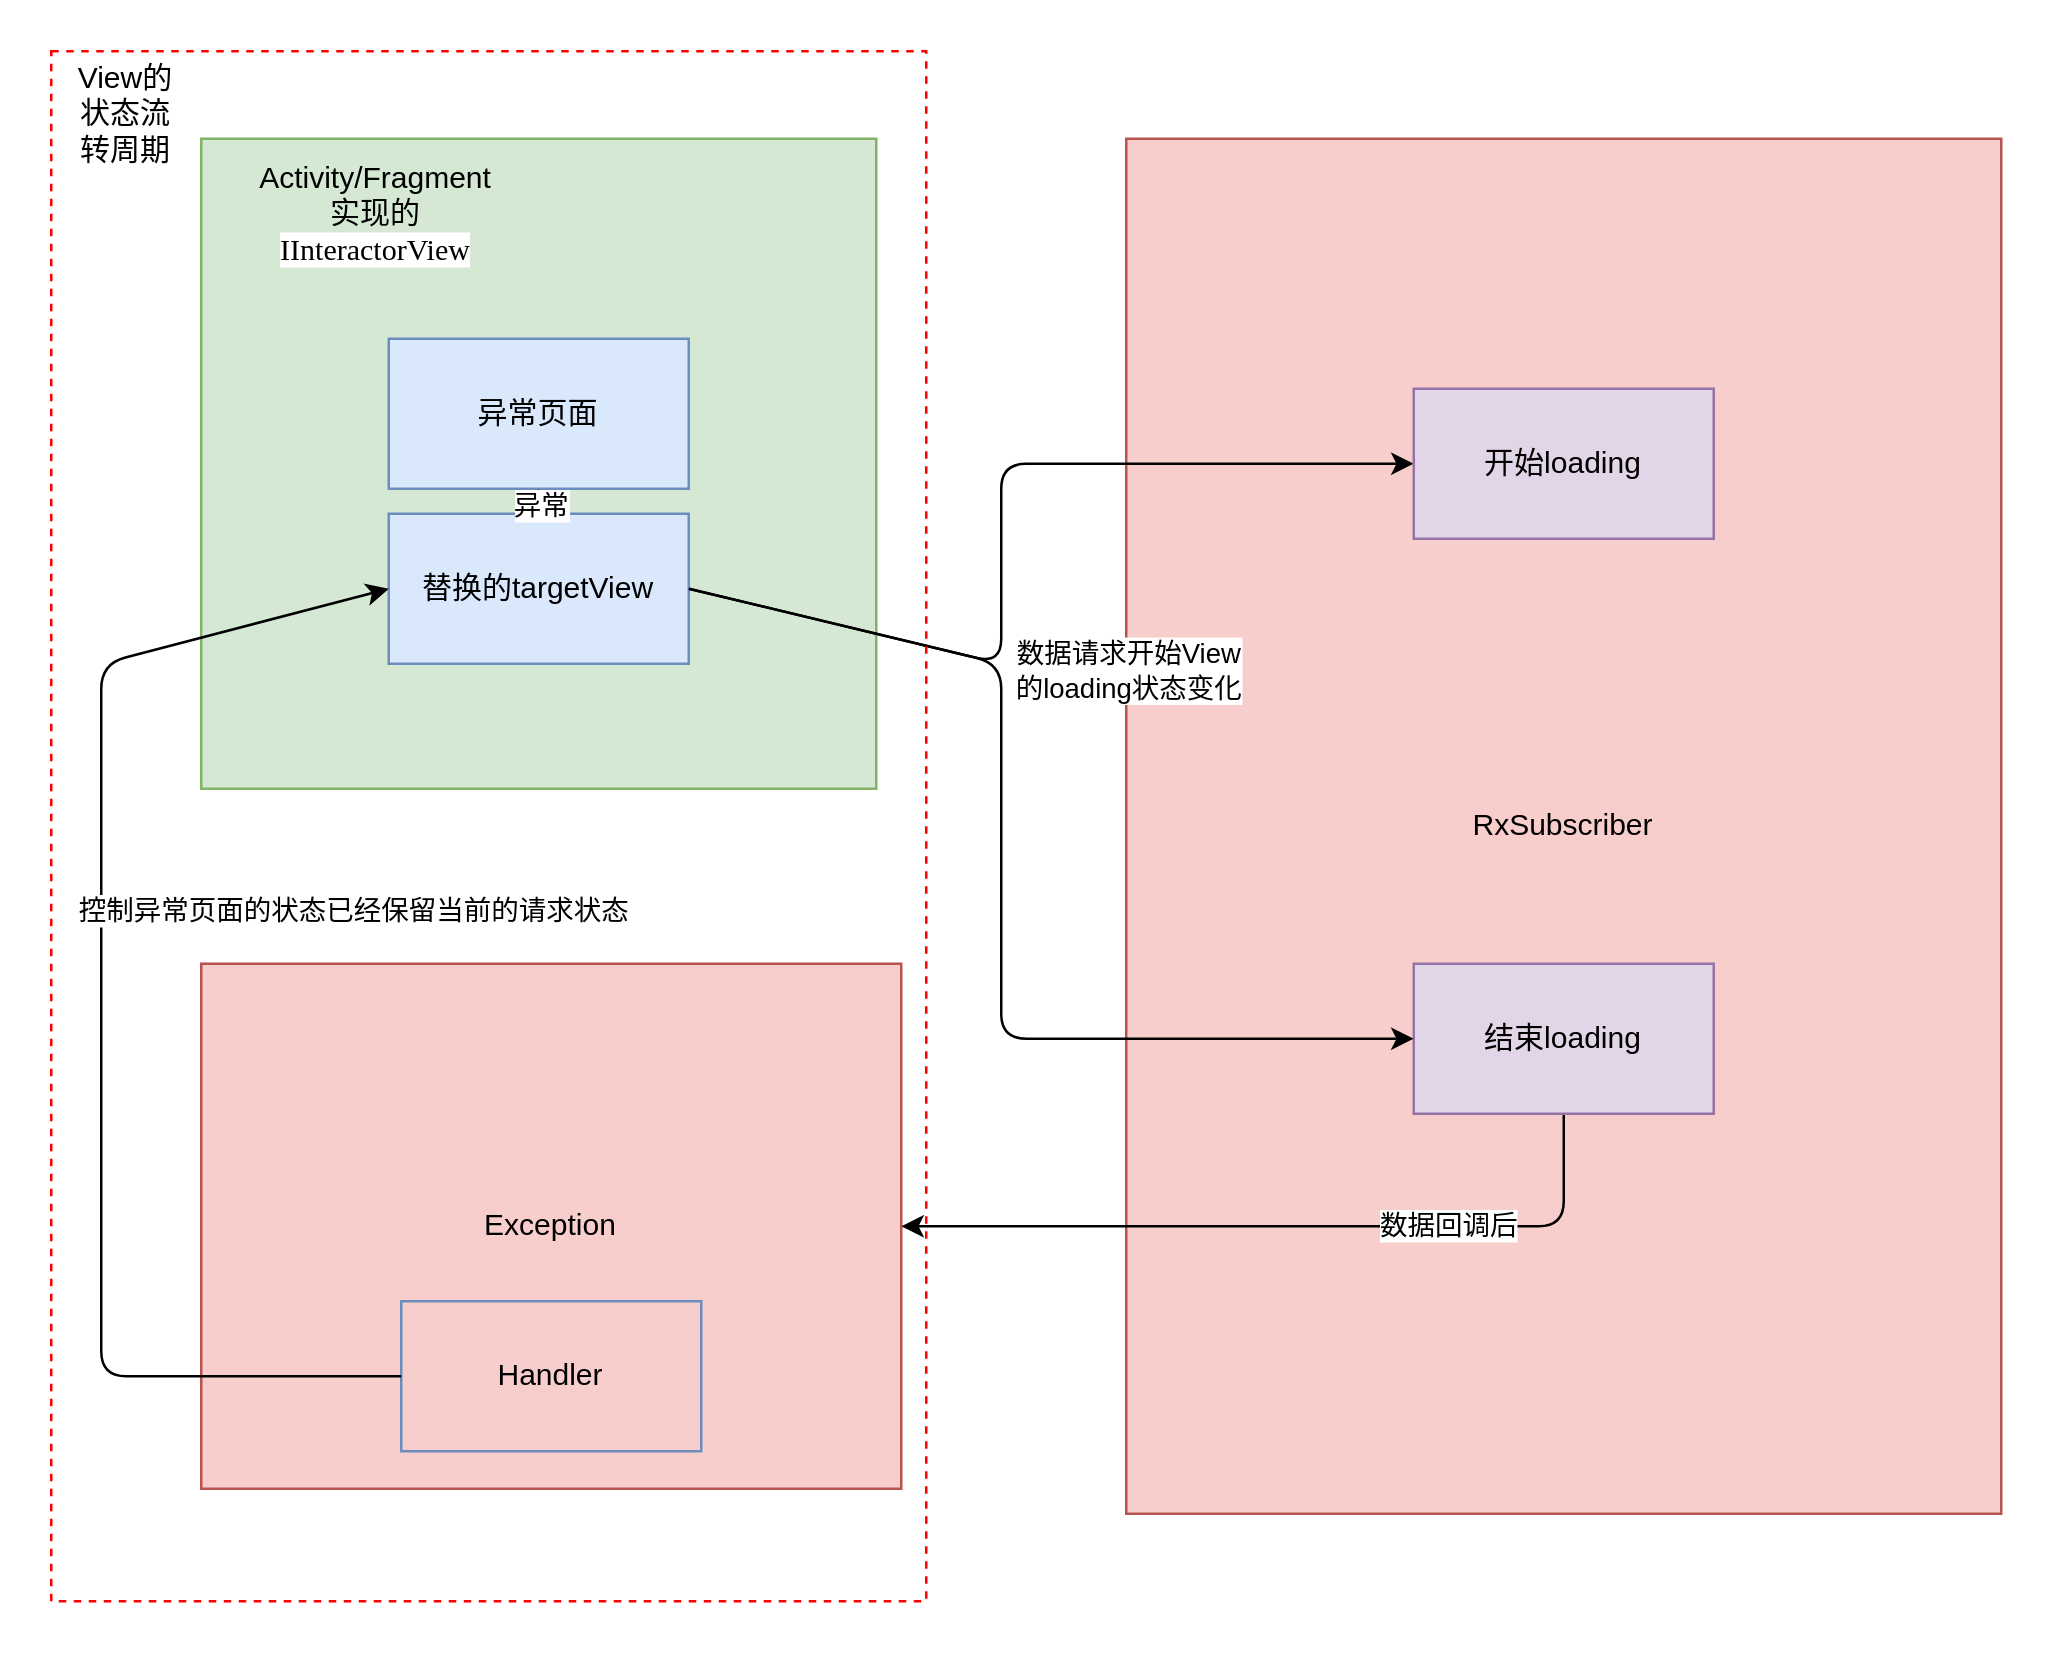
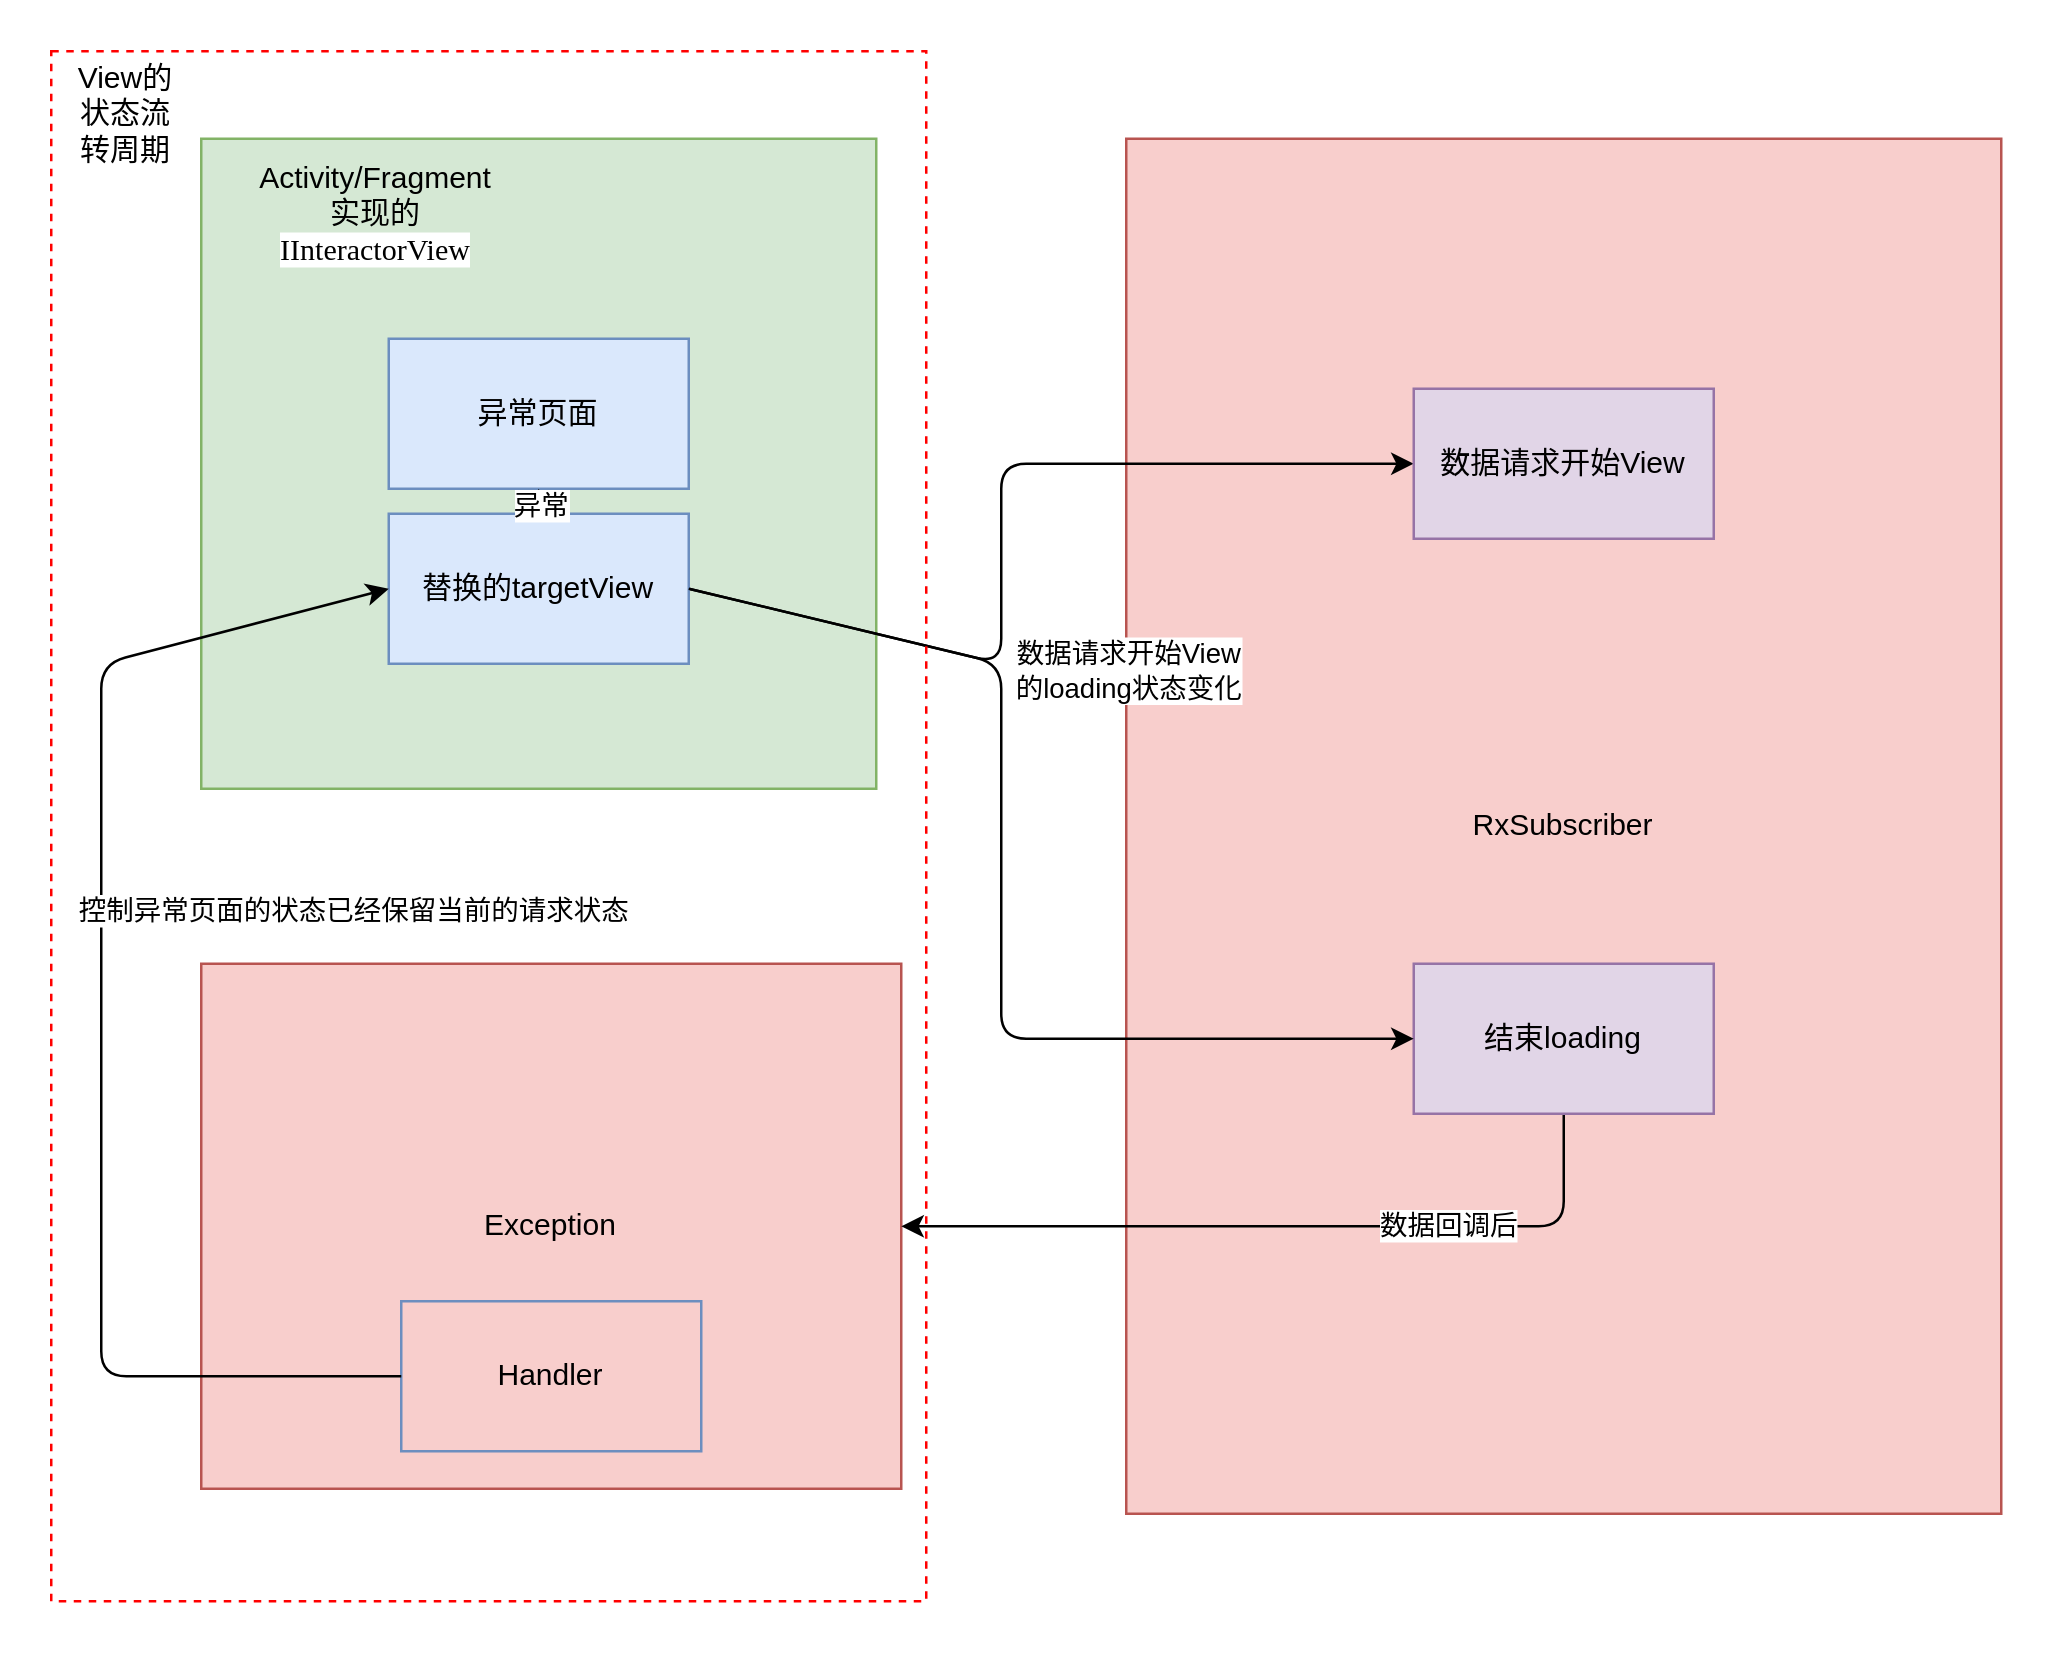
(1564, 464) -> (1564, 464)
